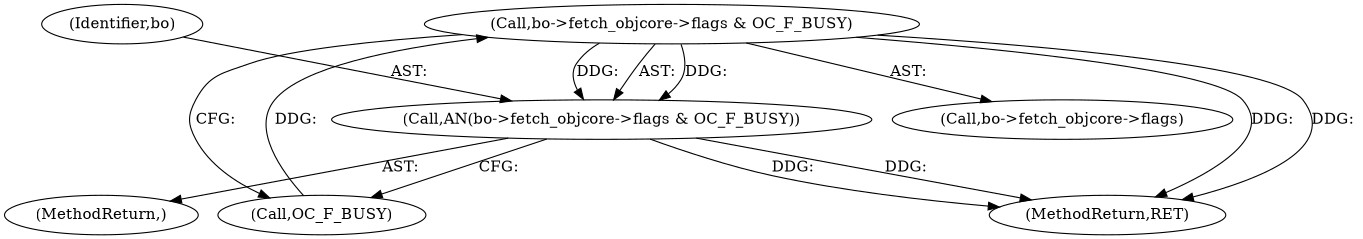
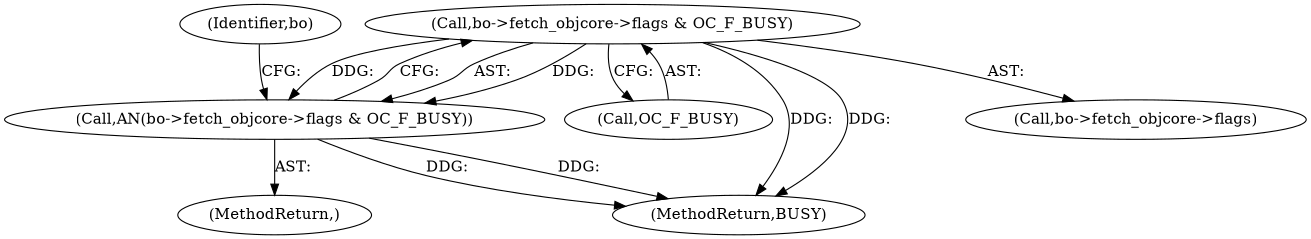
(412, 72) -> (284, 72)
(298, 120) -> (686, 72)
(464, 167) -> (395, 66)
(1108, 215) -> (739, 215)
